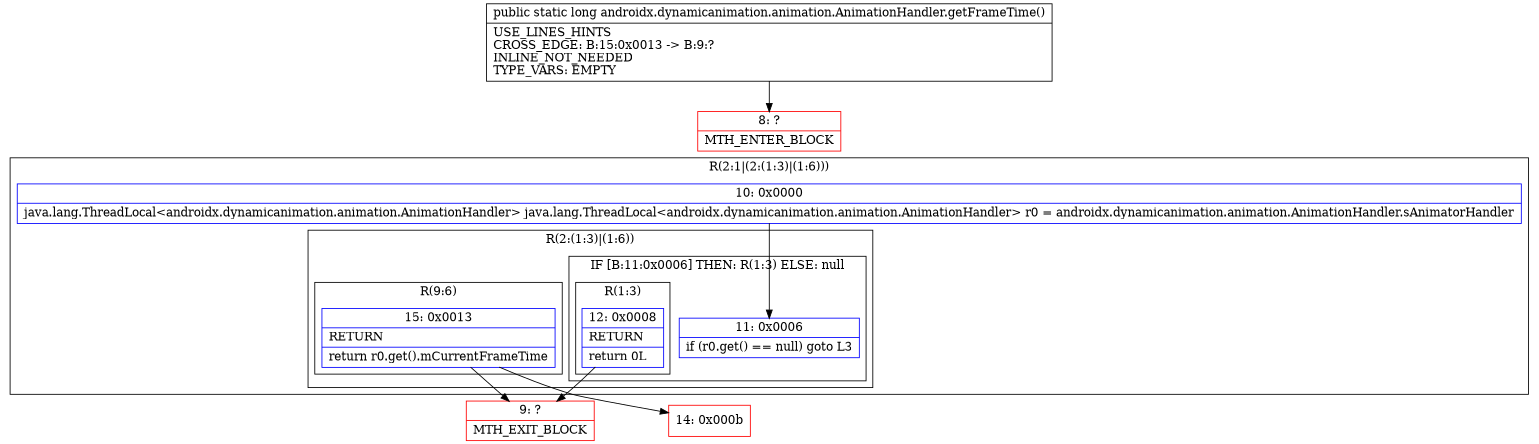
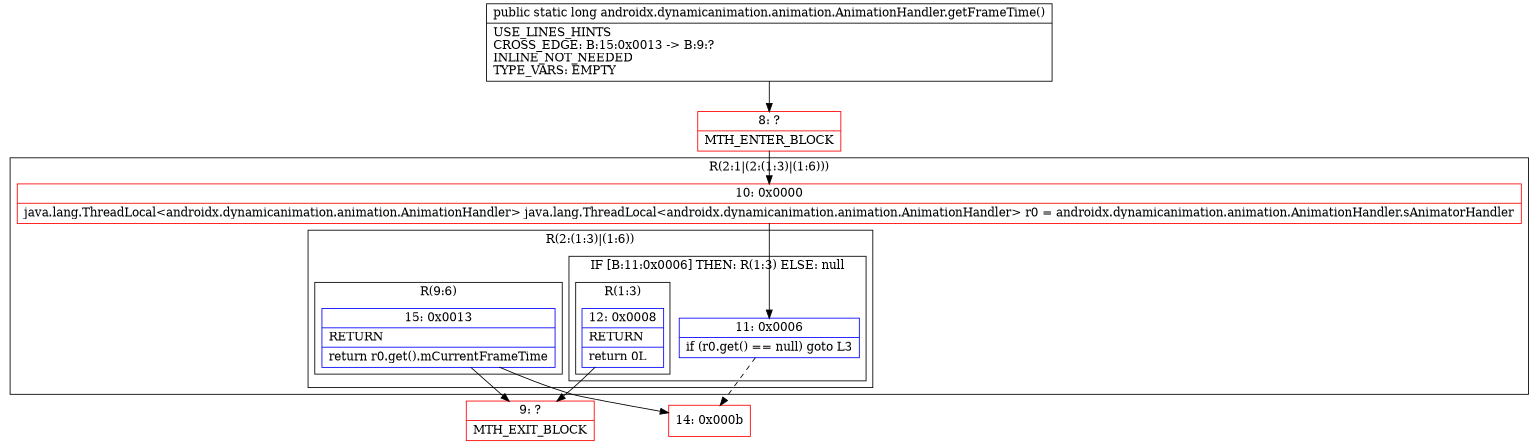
none -> (769, 163)
(769, 204) -> (769, 204)
none -> (743, 375)
